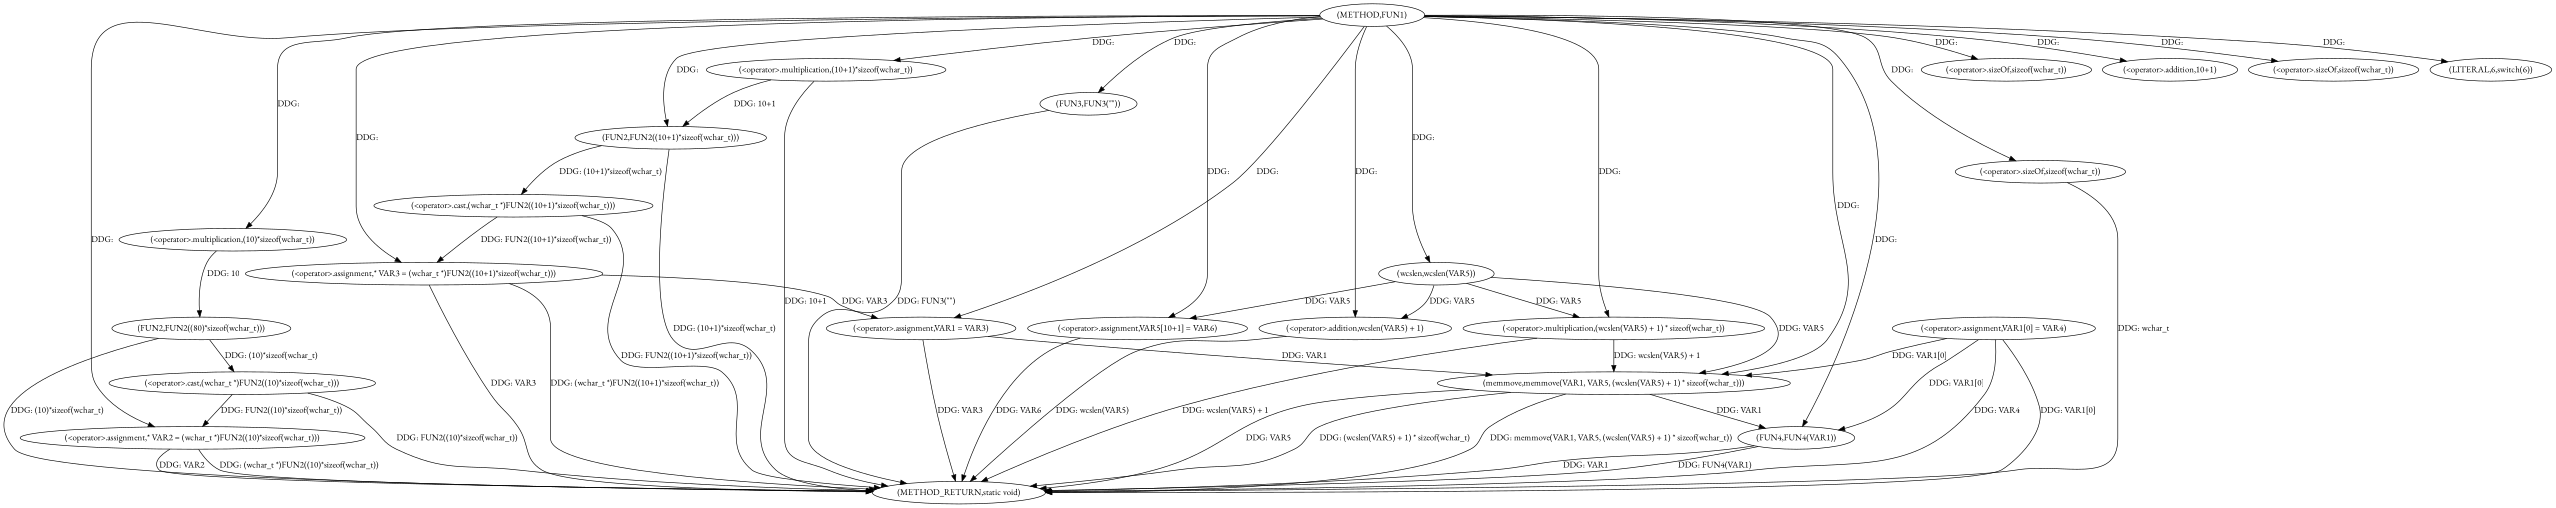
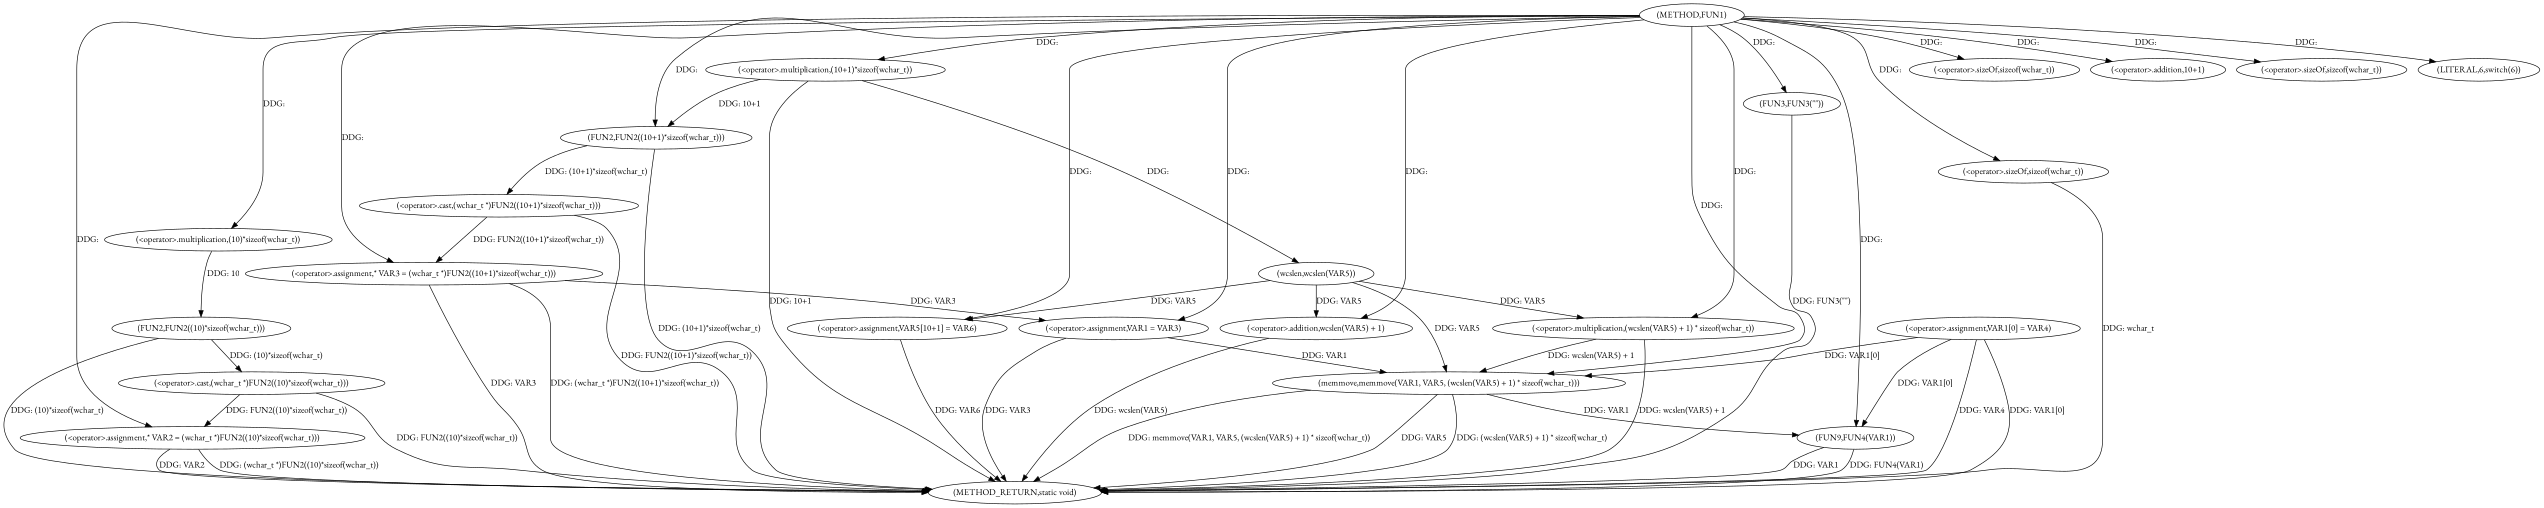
(1413, 138) -> (1084, 155)
(201, 328) -> (201, 328)
(1796, 438) -> (1855, 438)
